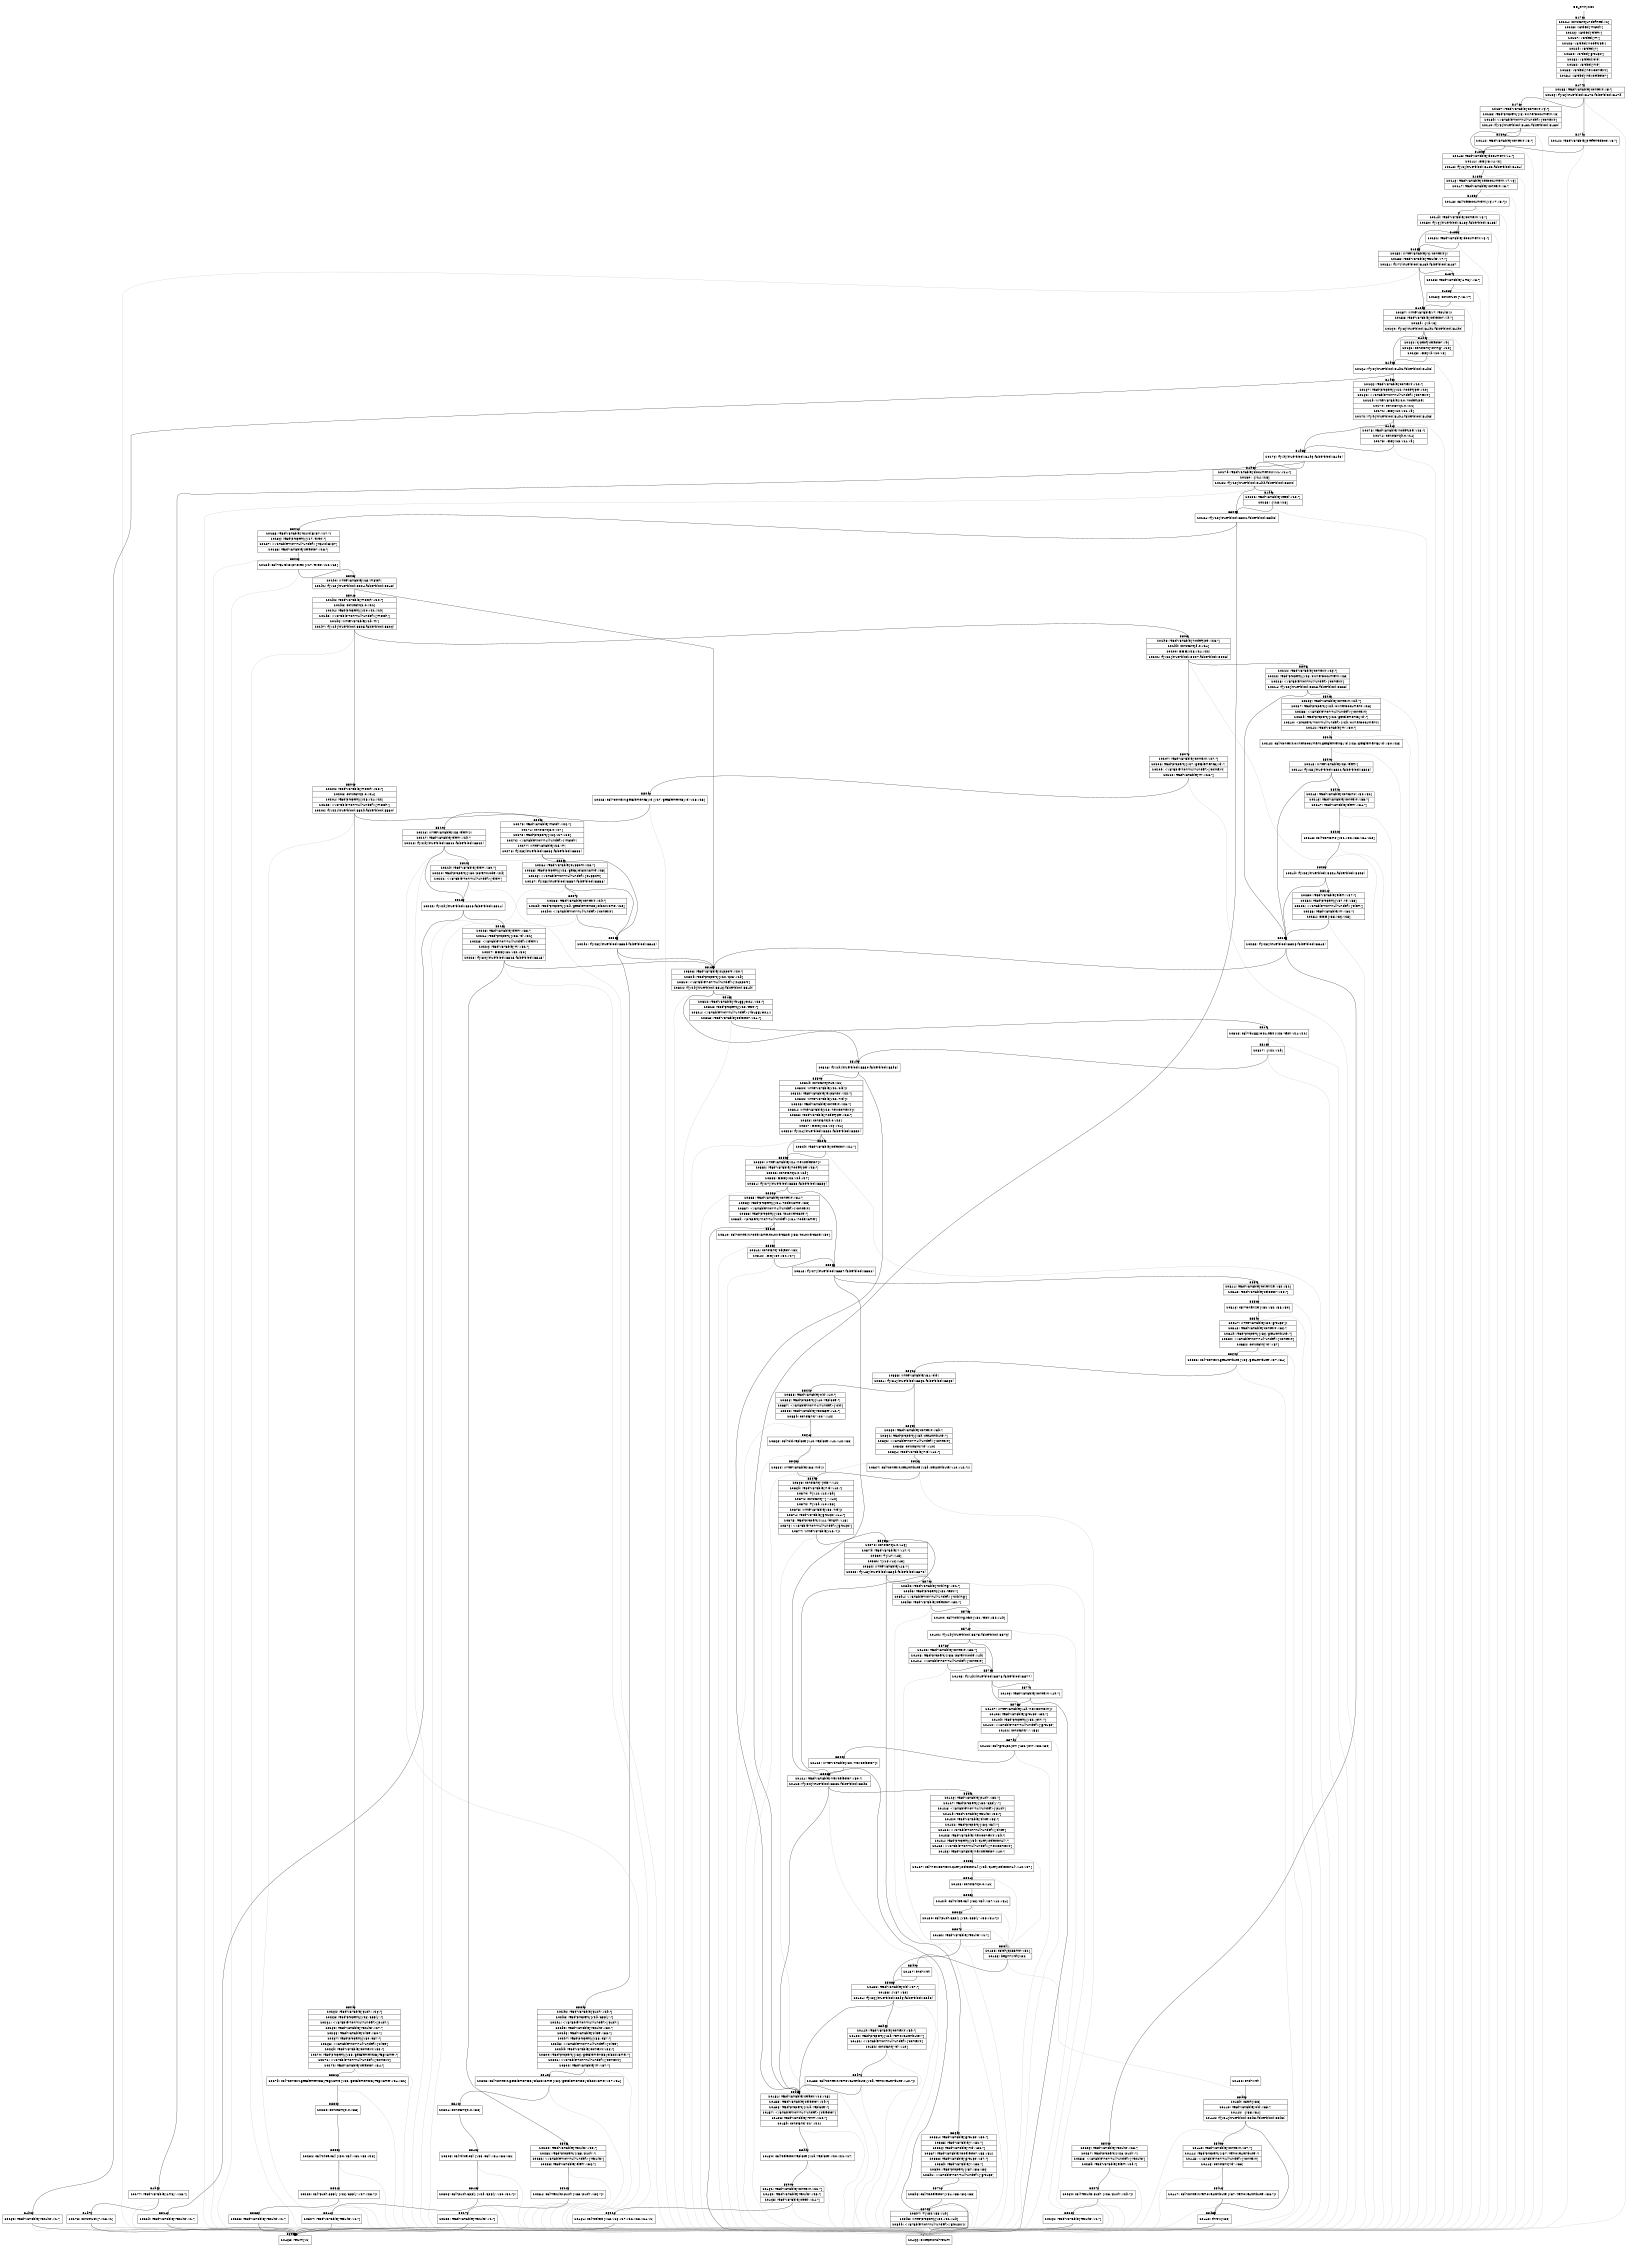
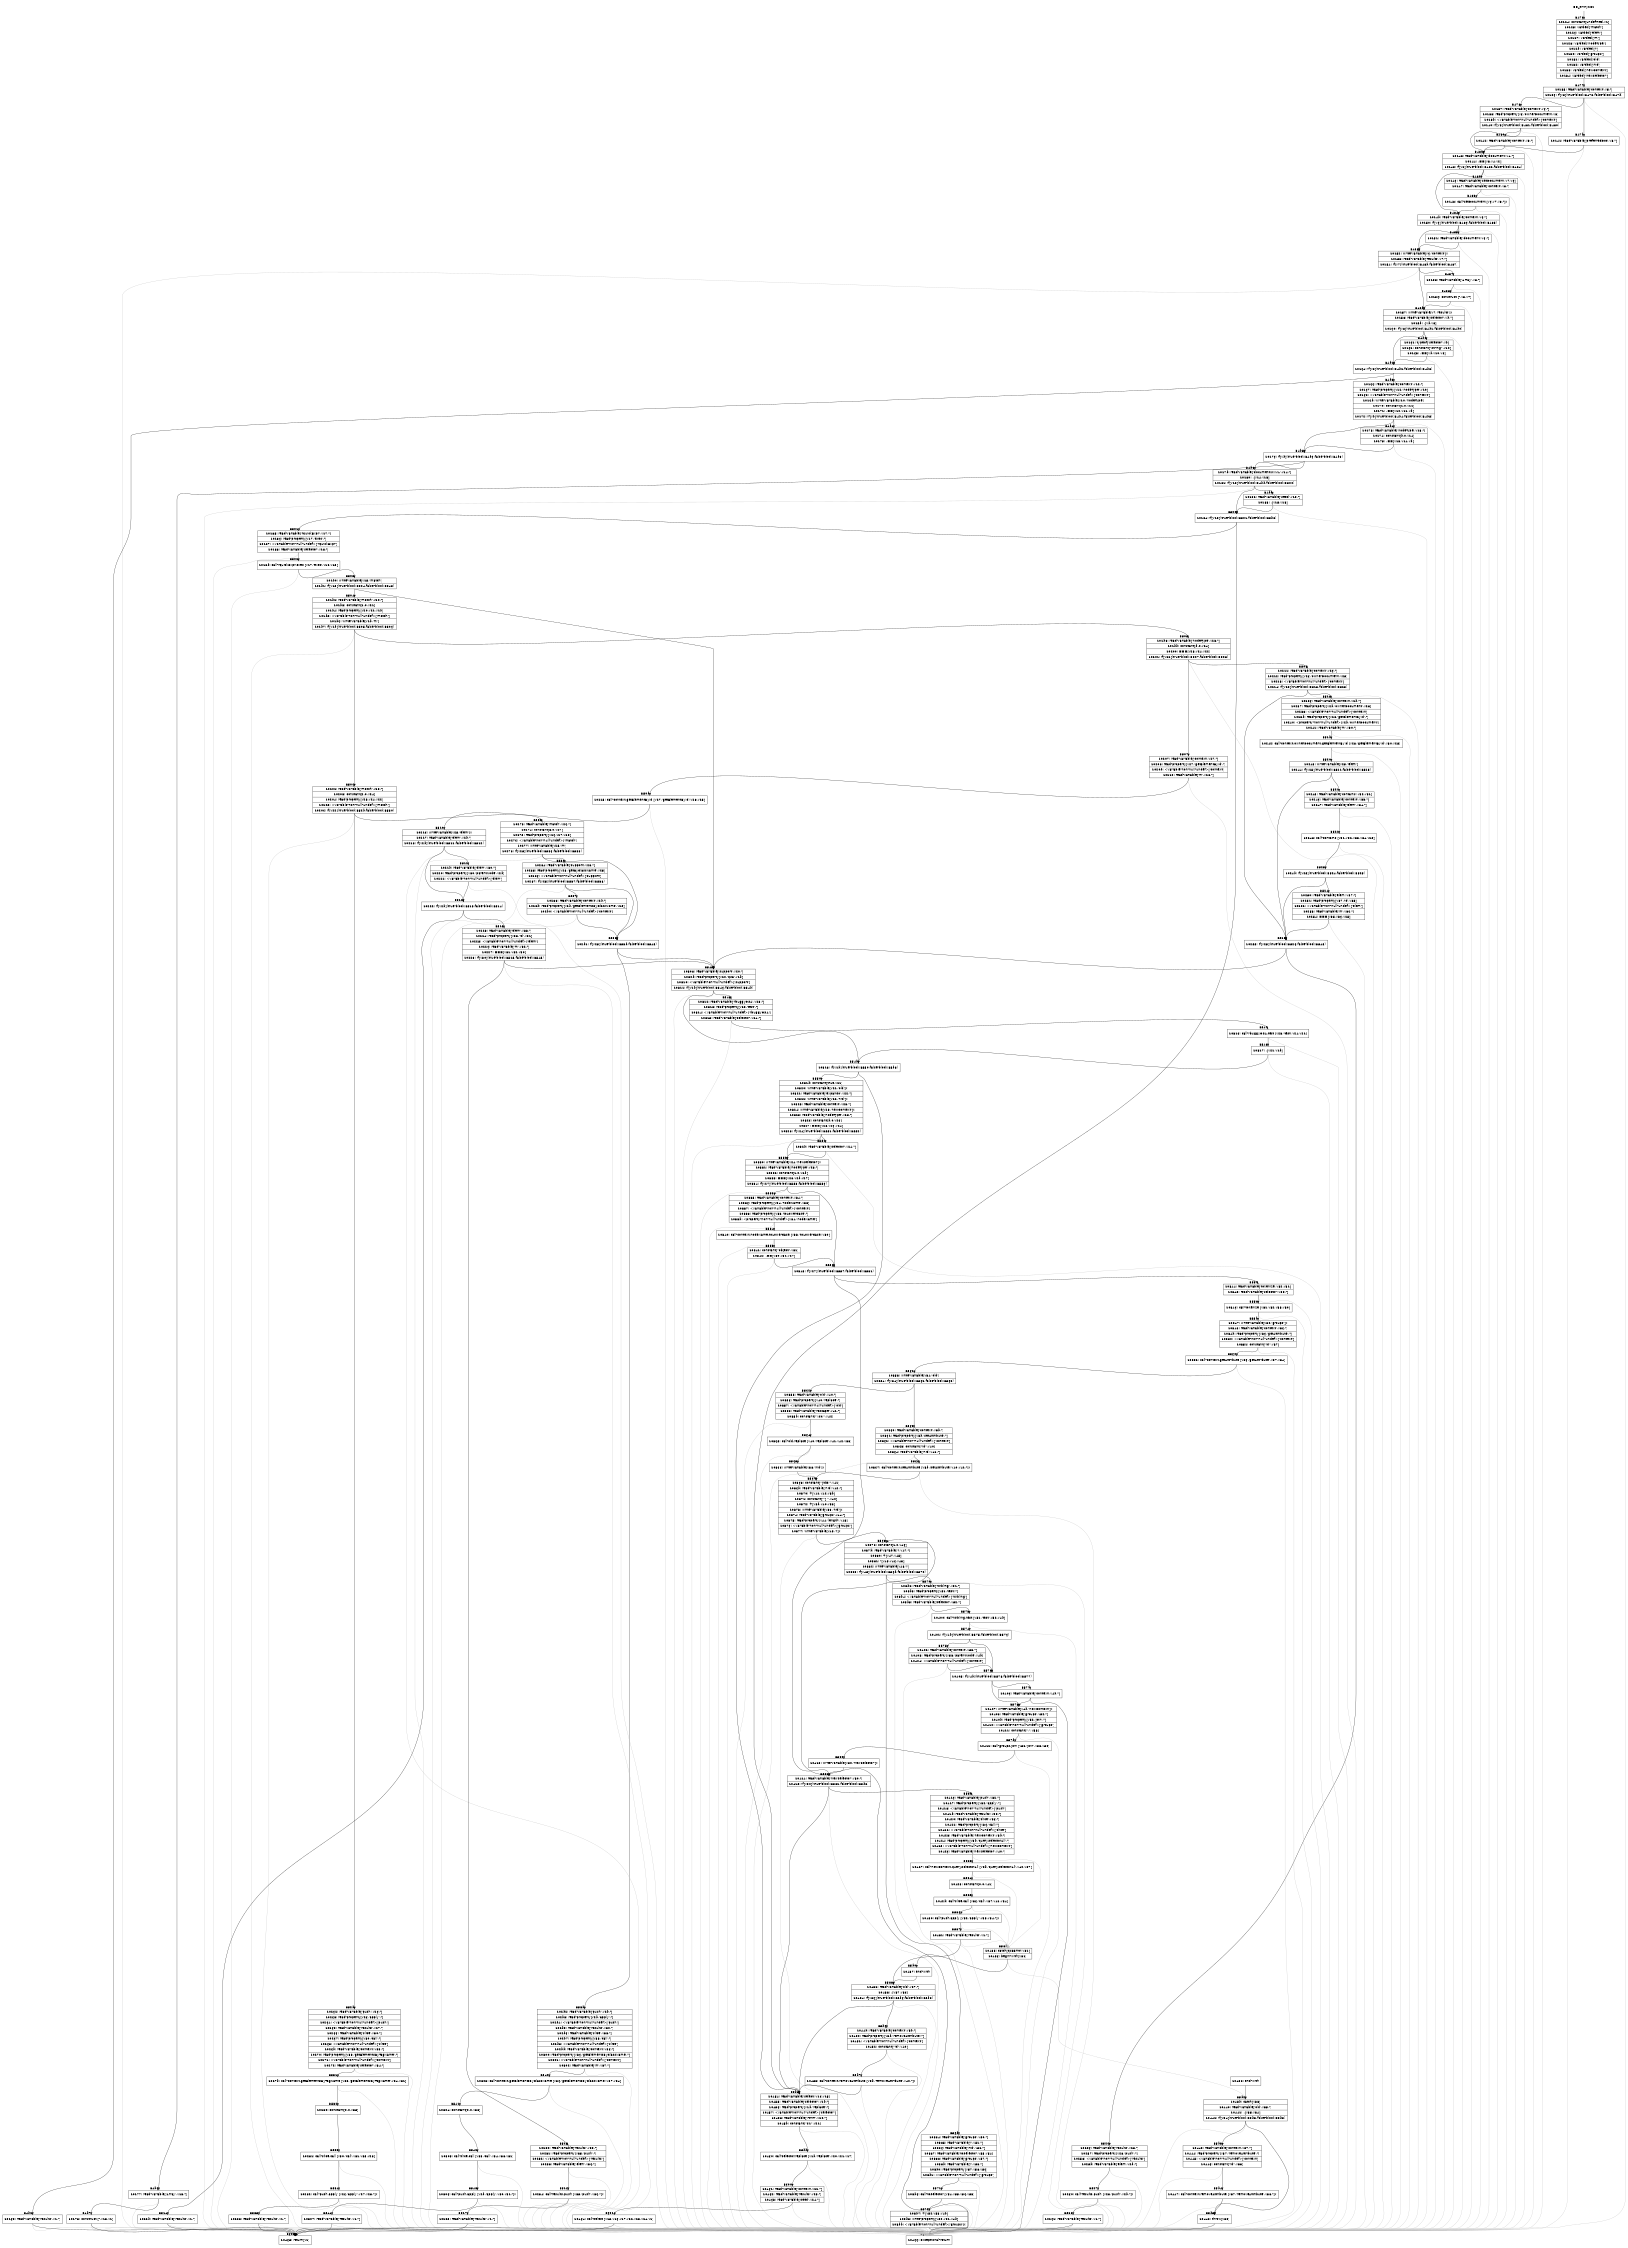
none -> (1441, 179)
(710, 1802) -> (710, 1802)
